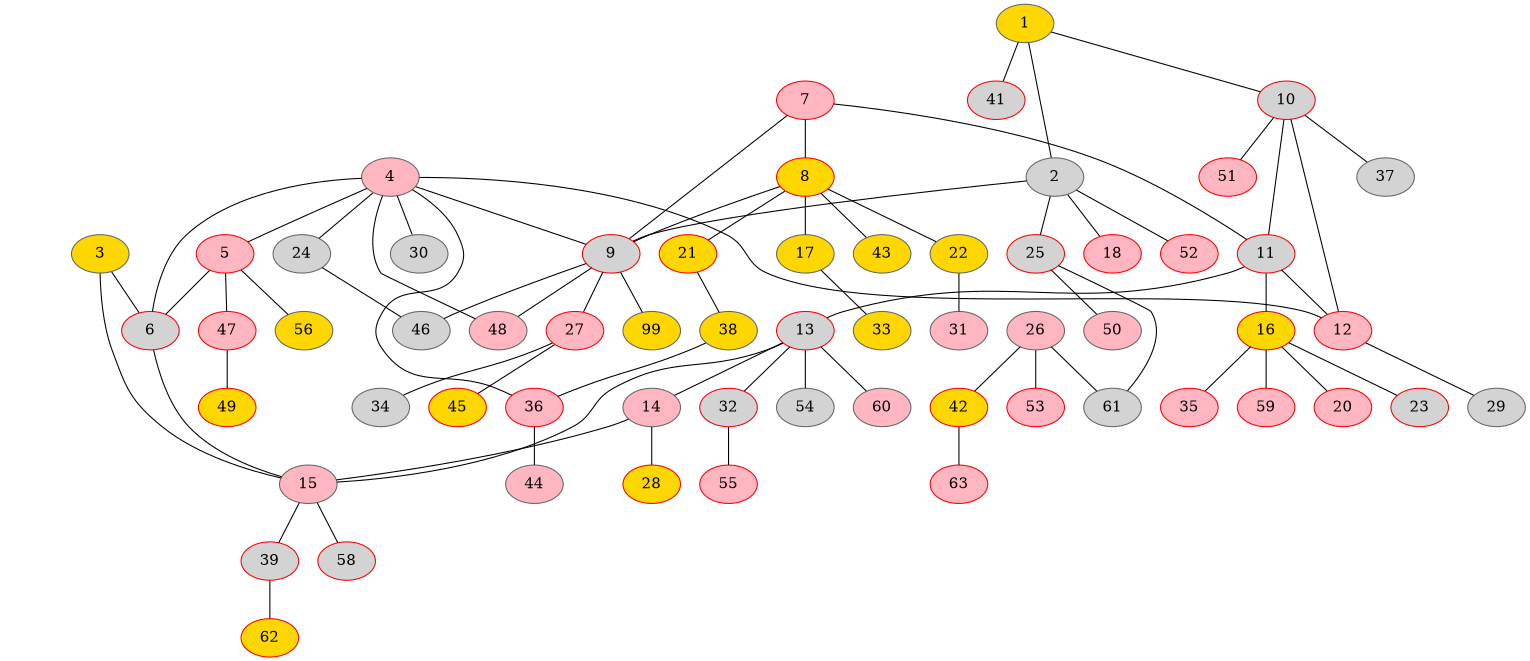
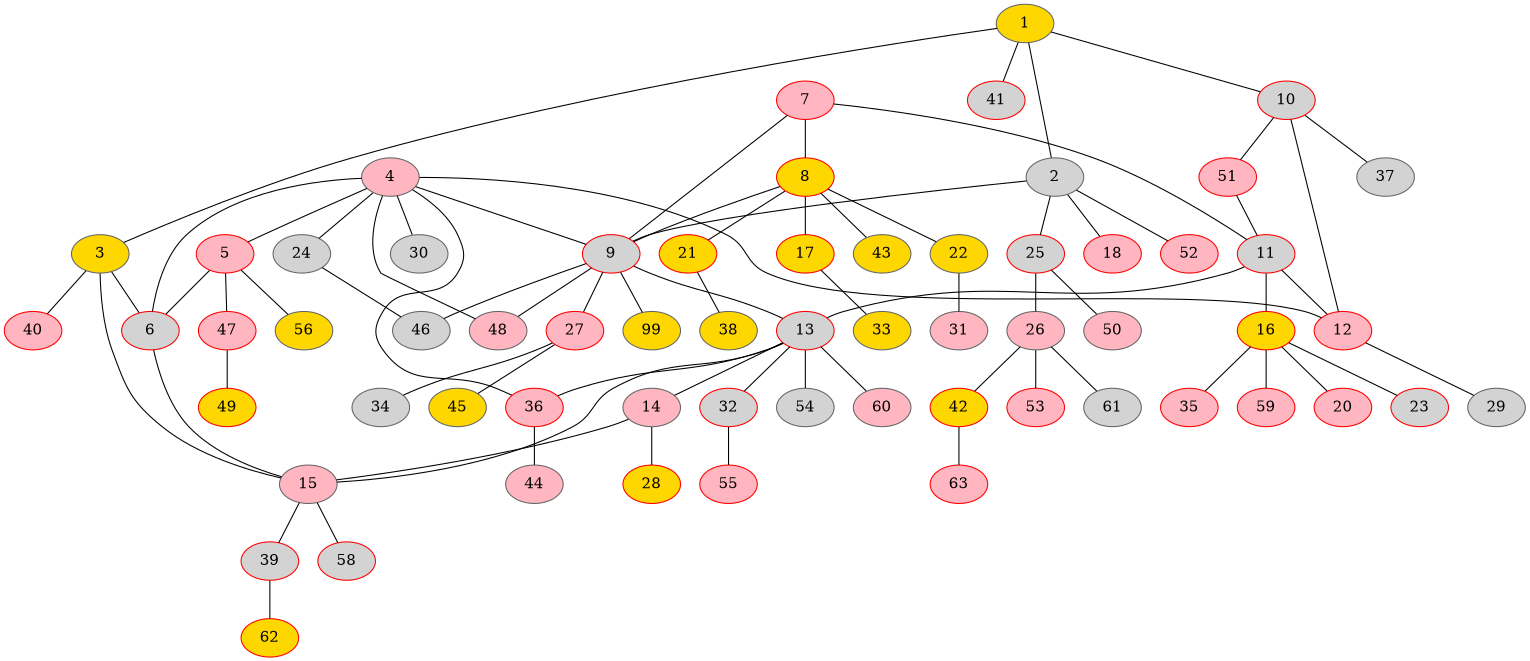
none -> (553, 108)
(1276, 177) -> (1247, 215)
(805, 254) -> (805, 254)
none -> (697, 289)
(1144, 308) -> (1036, 286)
none -> (33, 331)
(632, 370) -> (619, 378)
(458, 407) -> (458, 407)
